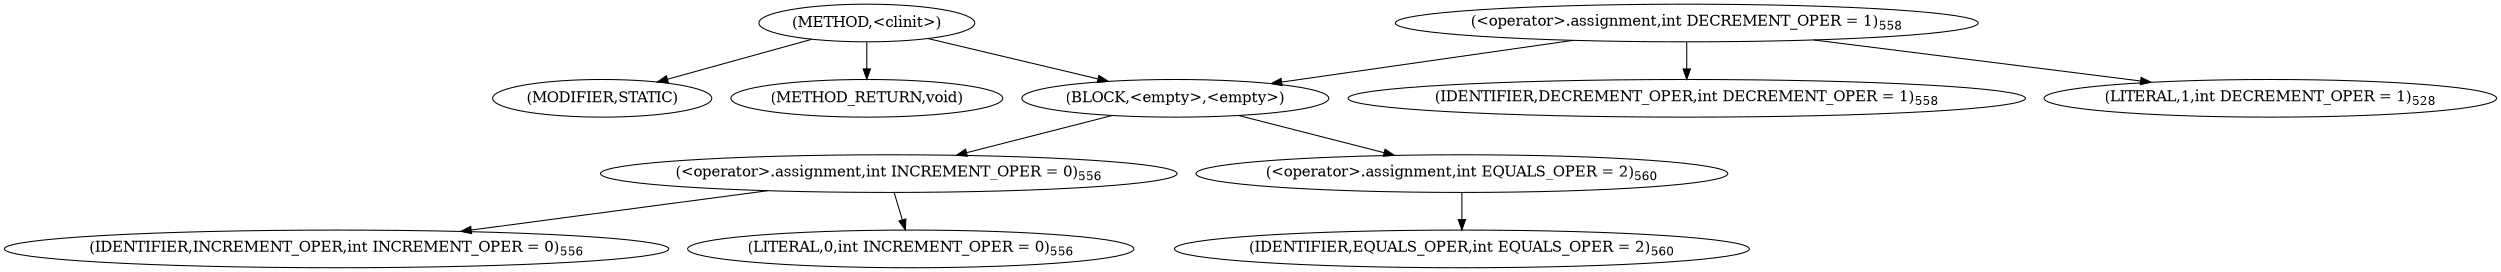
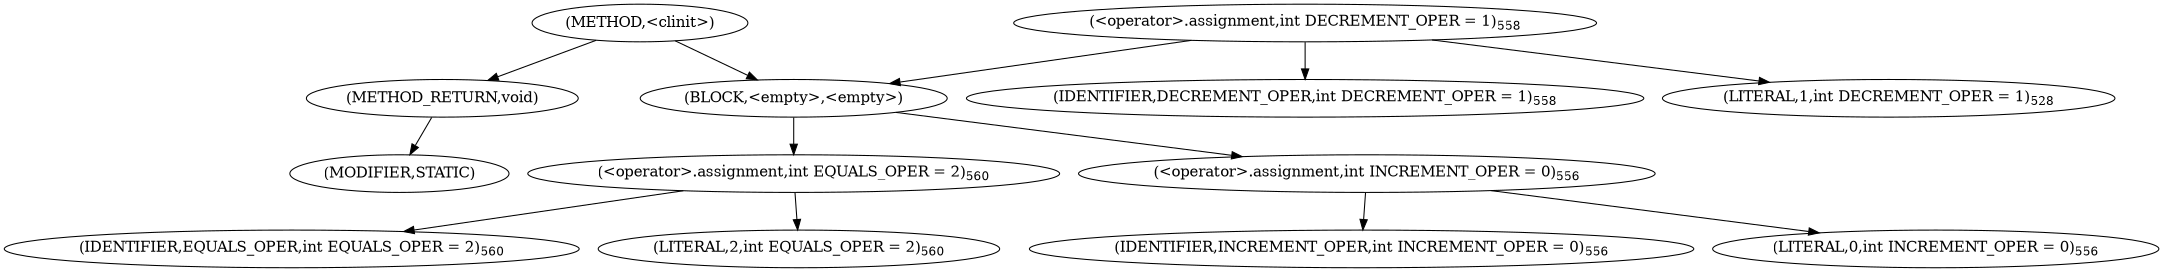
(740, 59) -> (424, 131)
none -> (799, 249)
